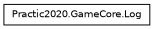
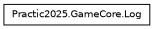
(77, 15) -> (77, 15)
